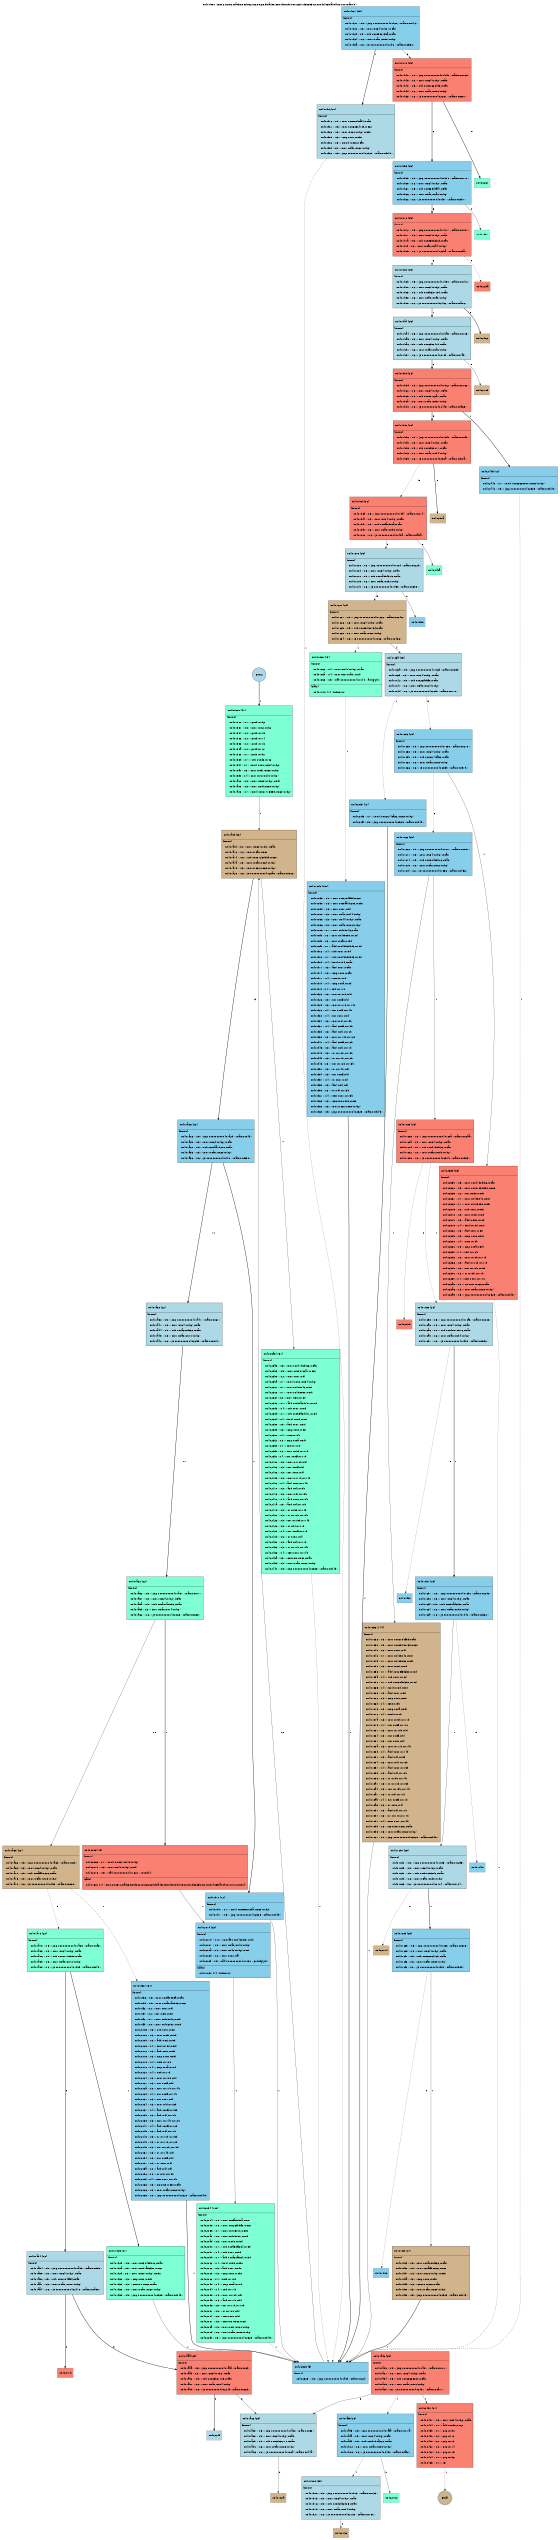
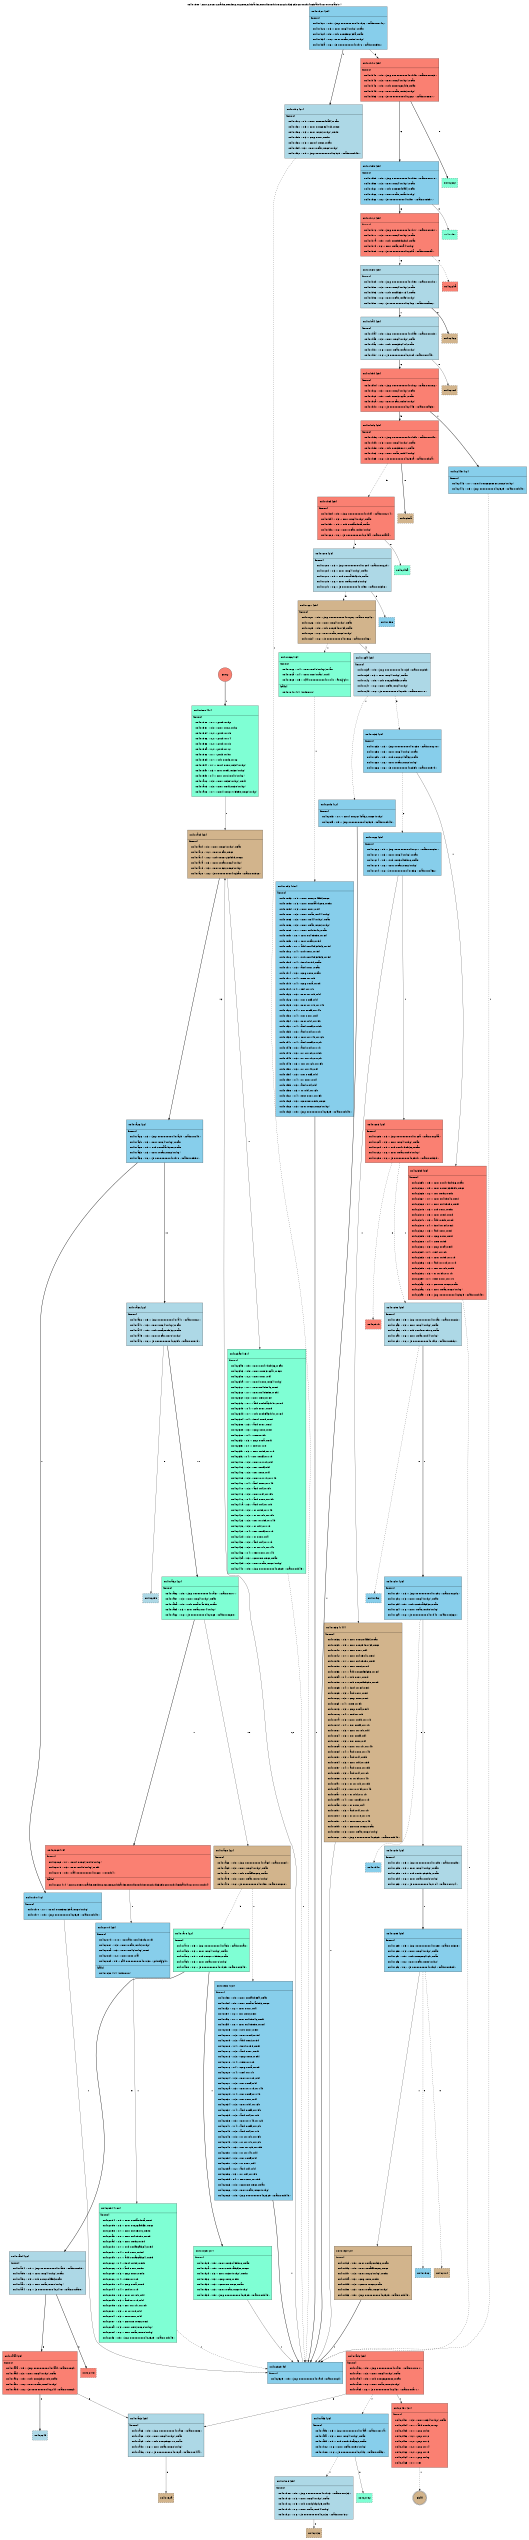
(259, 675) -> (225, 675)
none -> (151, 1598)
(395, 1915) -> (435, 2119)
